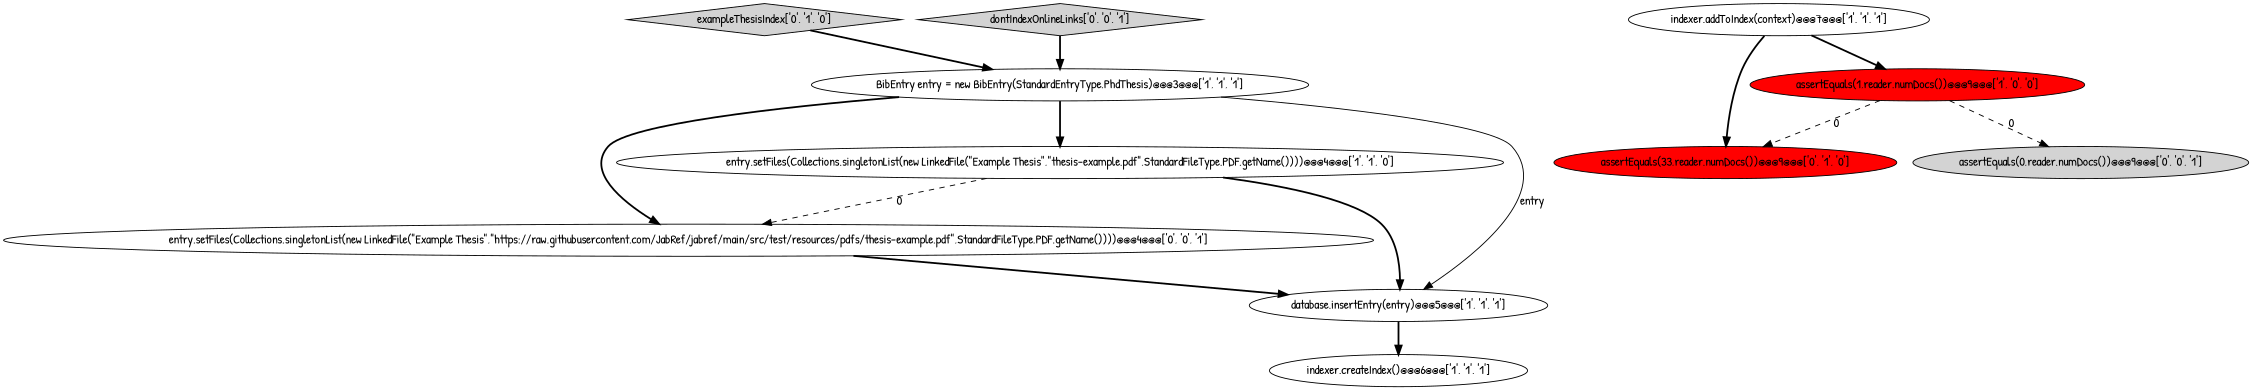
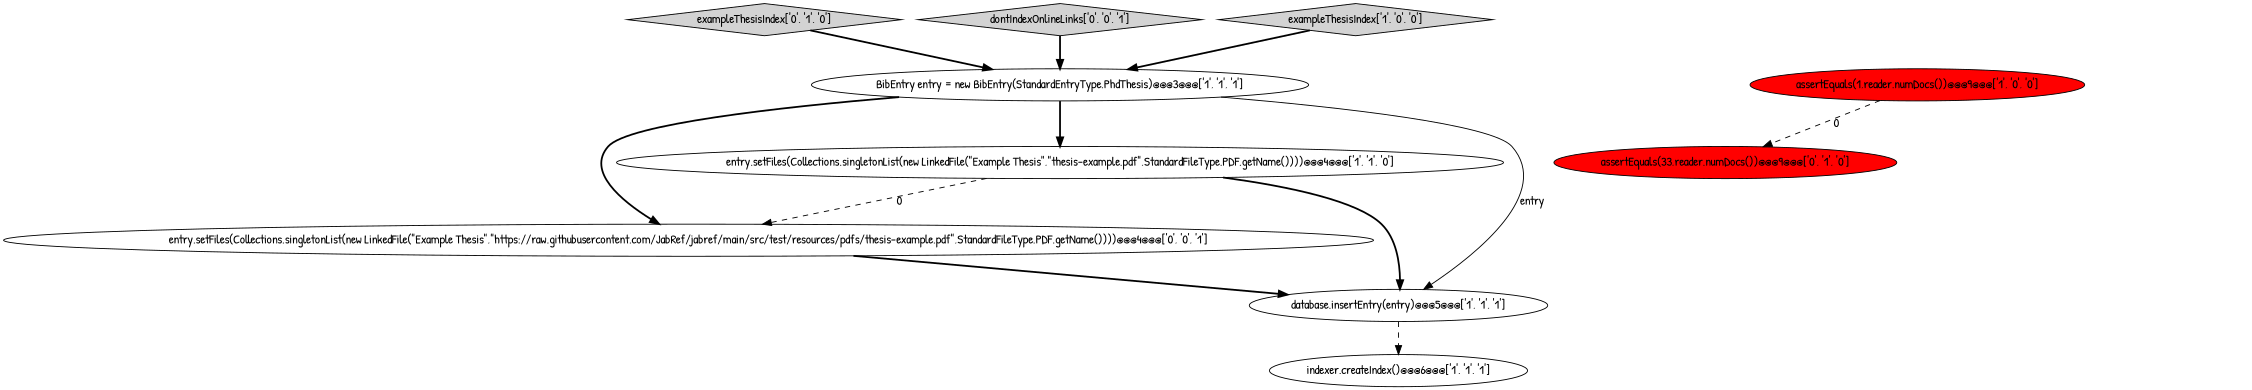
none -> (1356, 20)
(1779, 20) -> none
(2081, 163) -> none
(1399, 334) -> (1399, 334)
